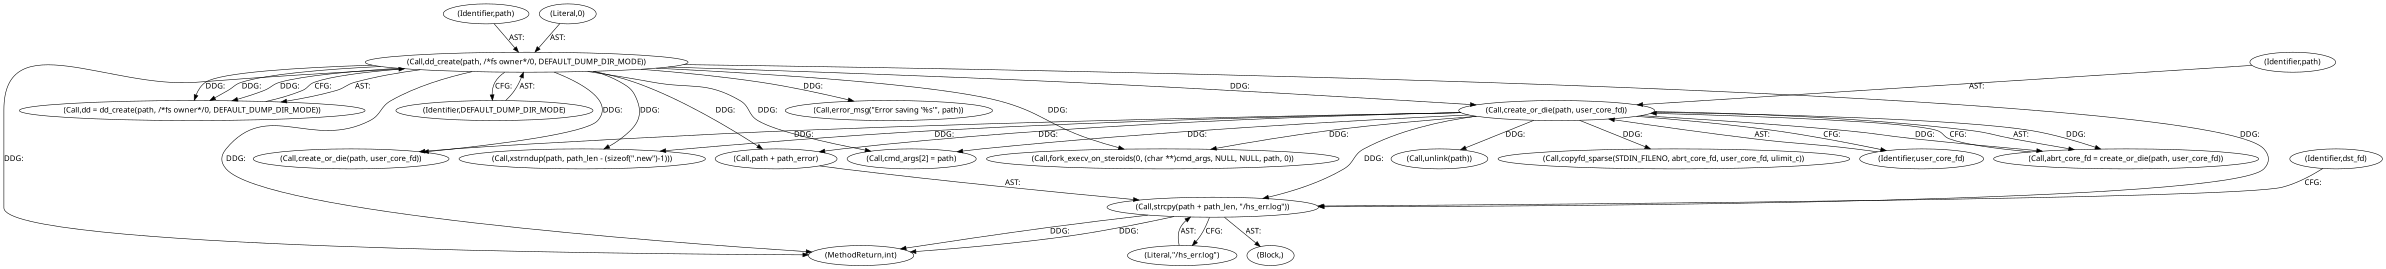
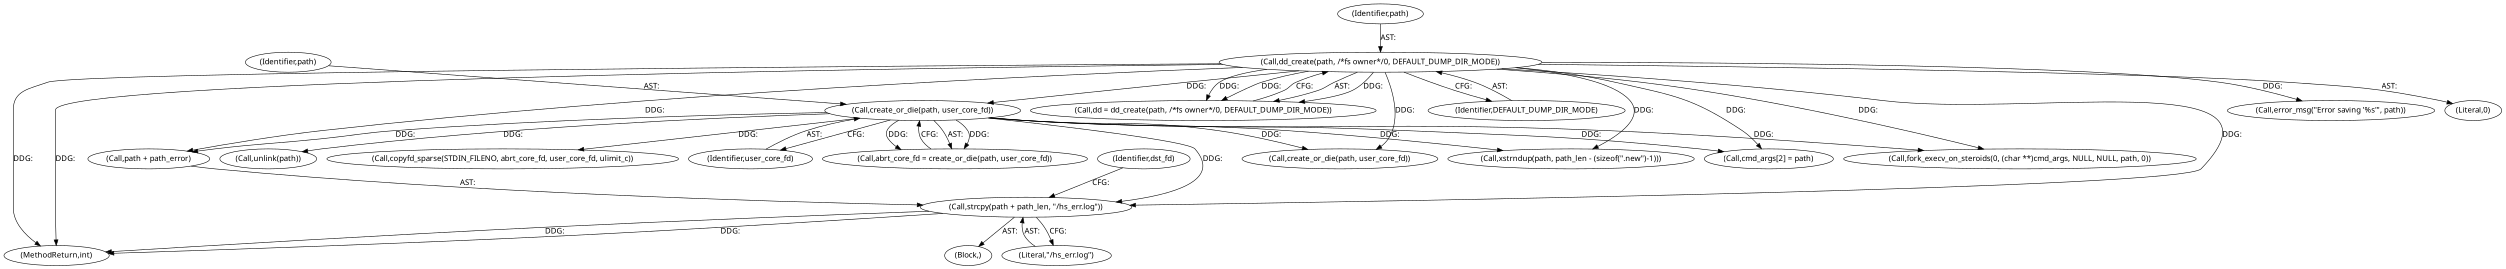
(549, 36) -> (1994, 72)
